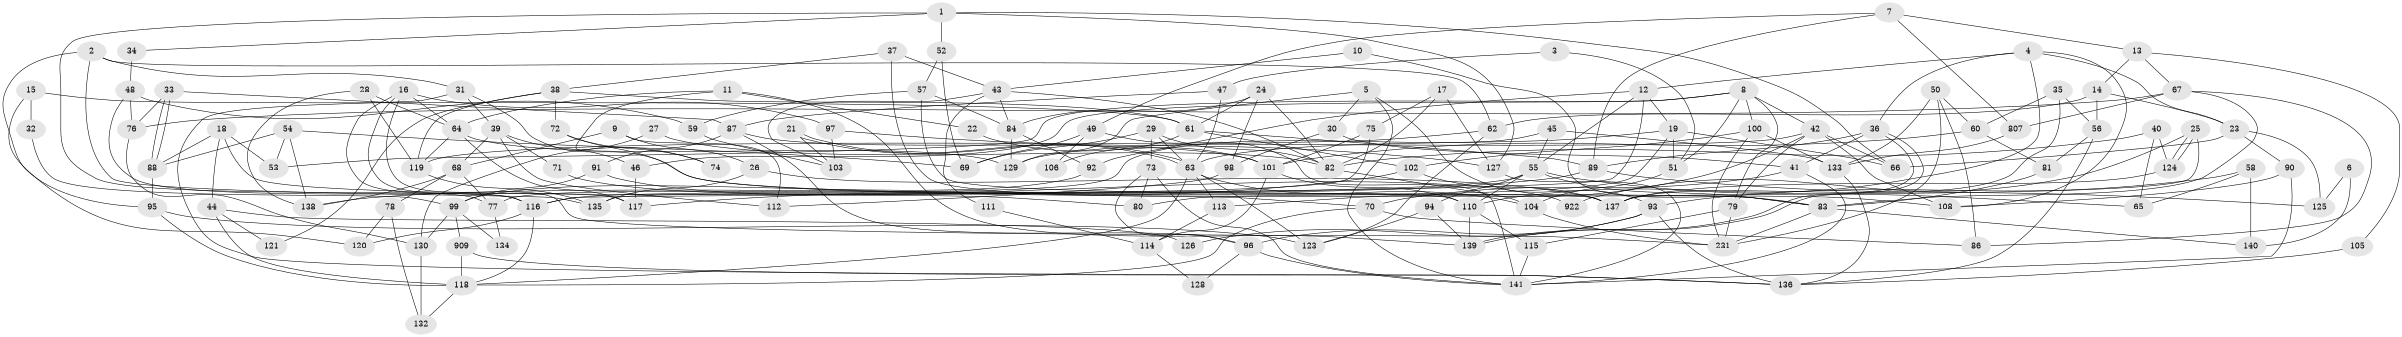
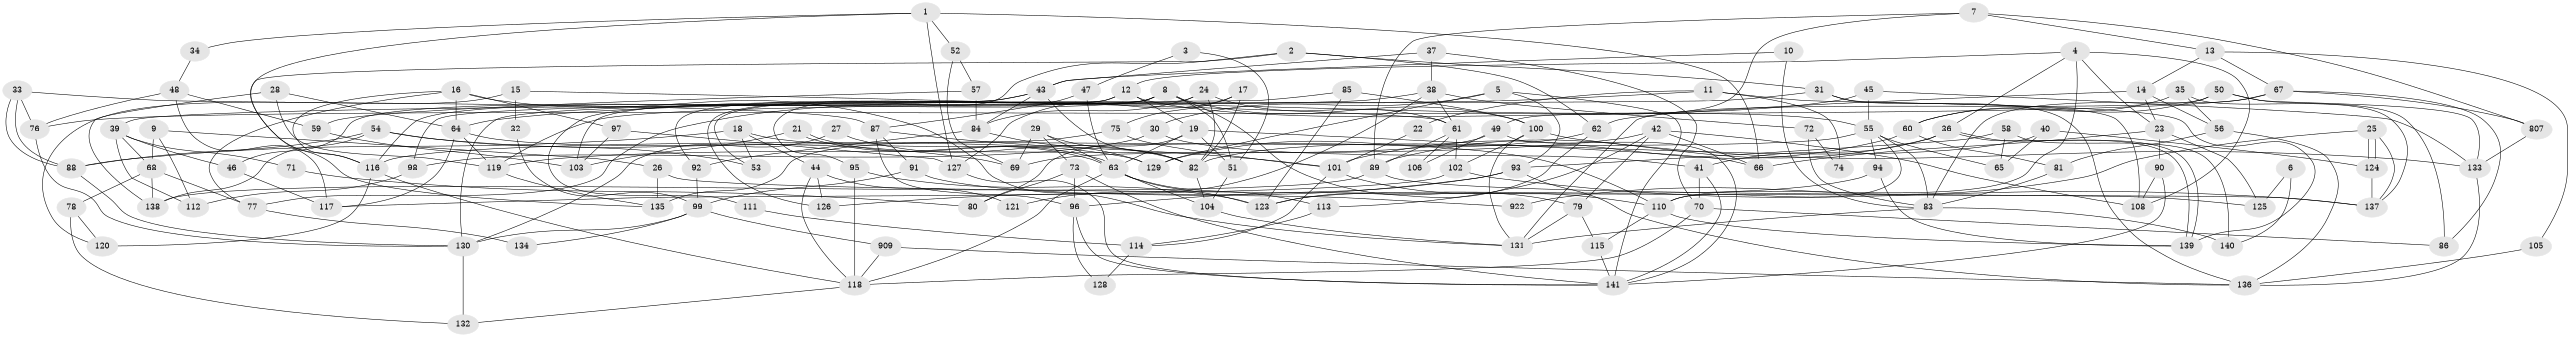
none -> (1347, 90)
(1777, 109) -> (859, 101)
(152, 188) -> (237, 236)
(1231, 193) -> none
(1723, 246) -> (1517, 246)
